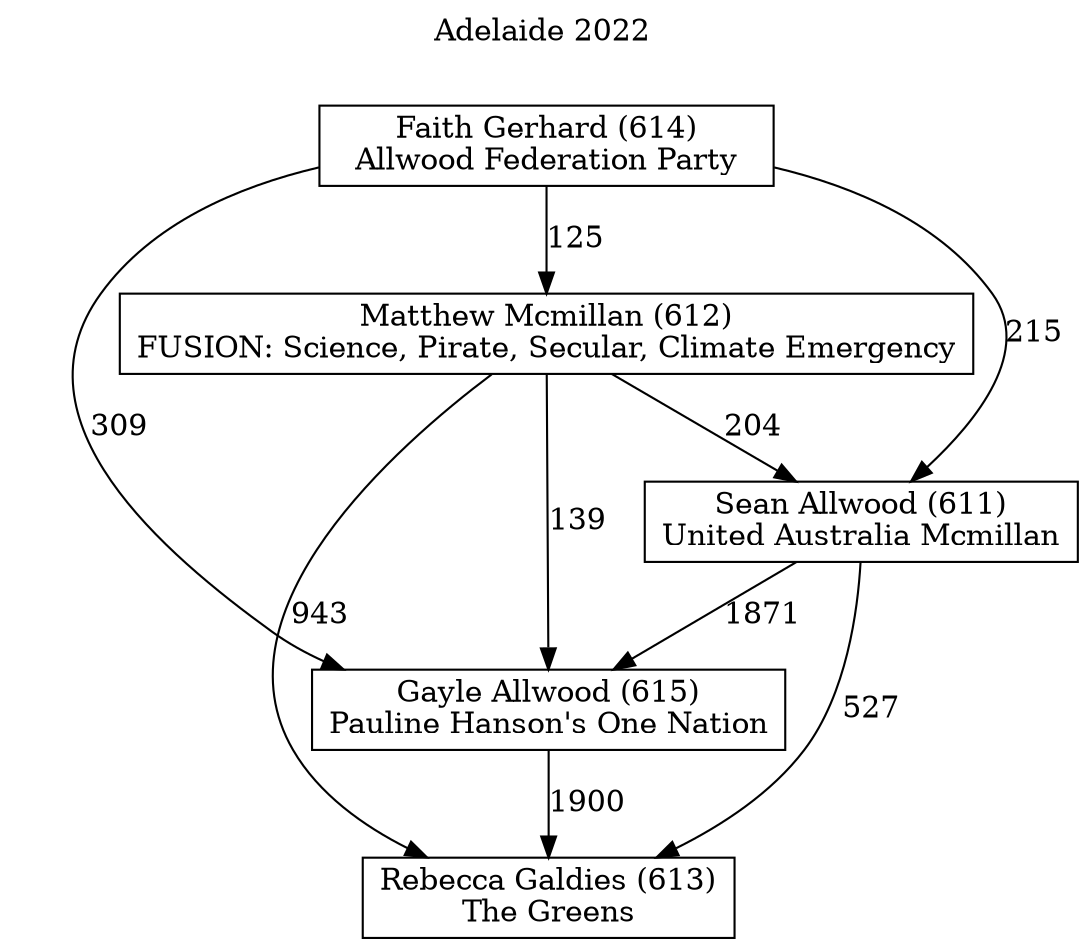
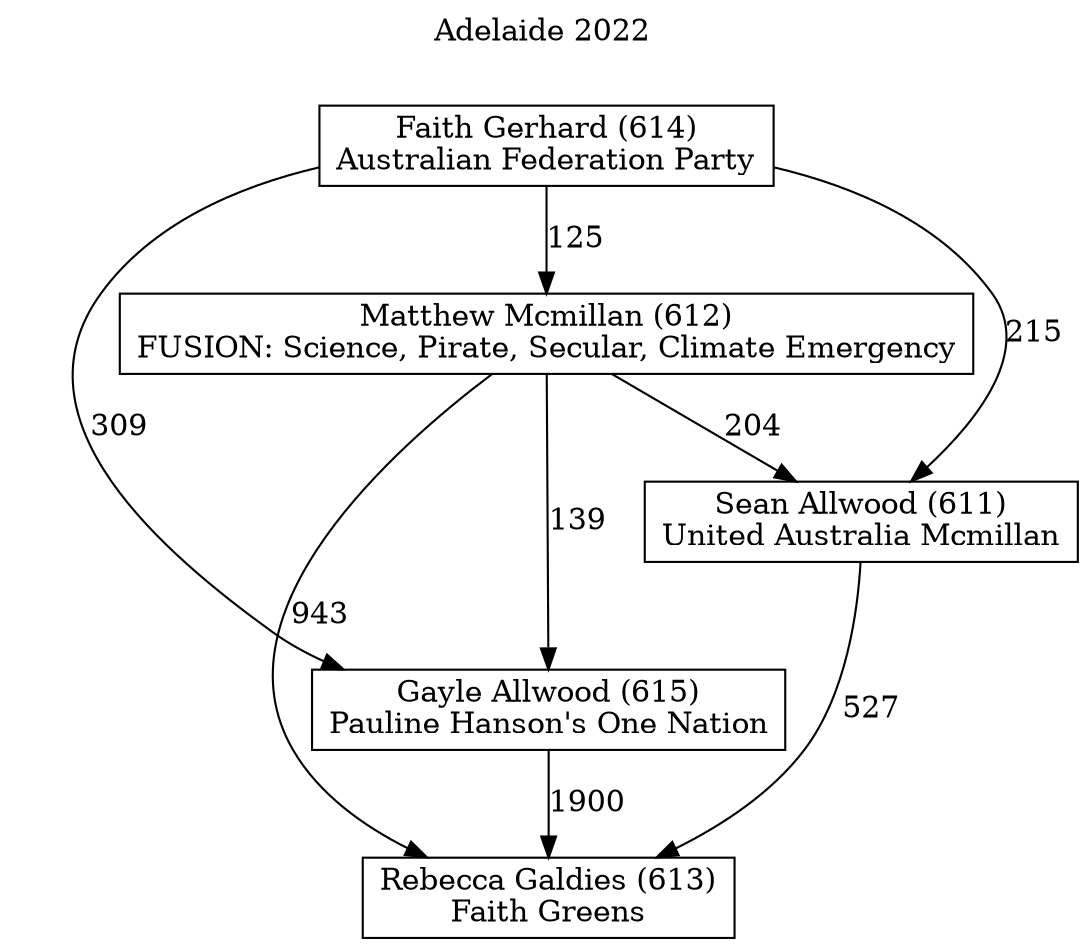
(547, 146) -> (547, 146)
(714, 610) -> none
(549, 898) -> (549, 898)
